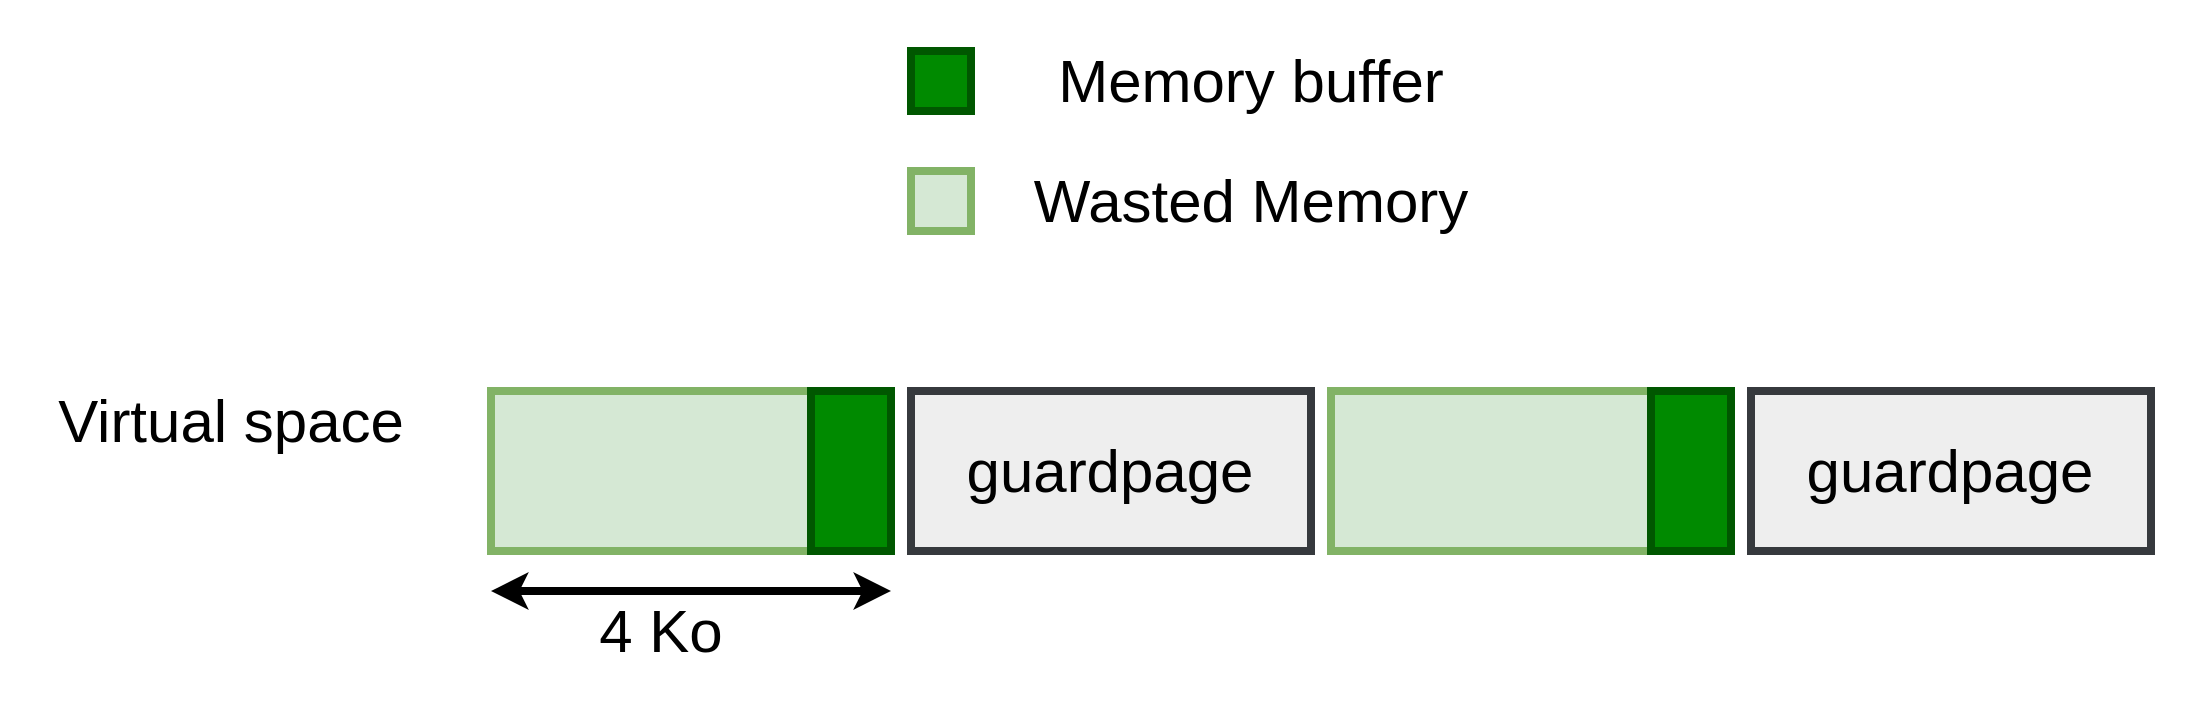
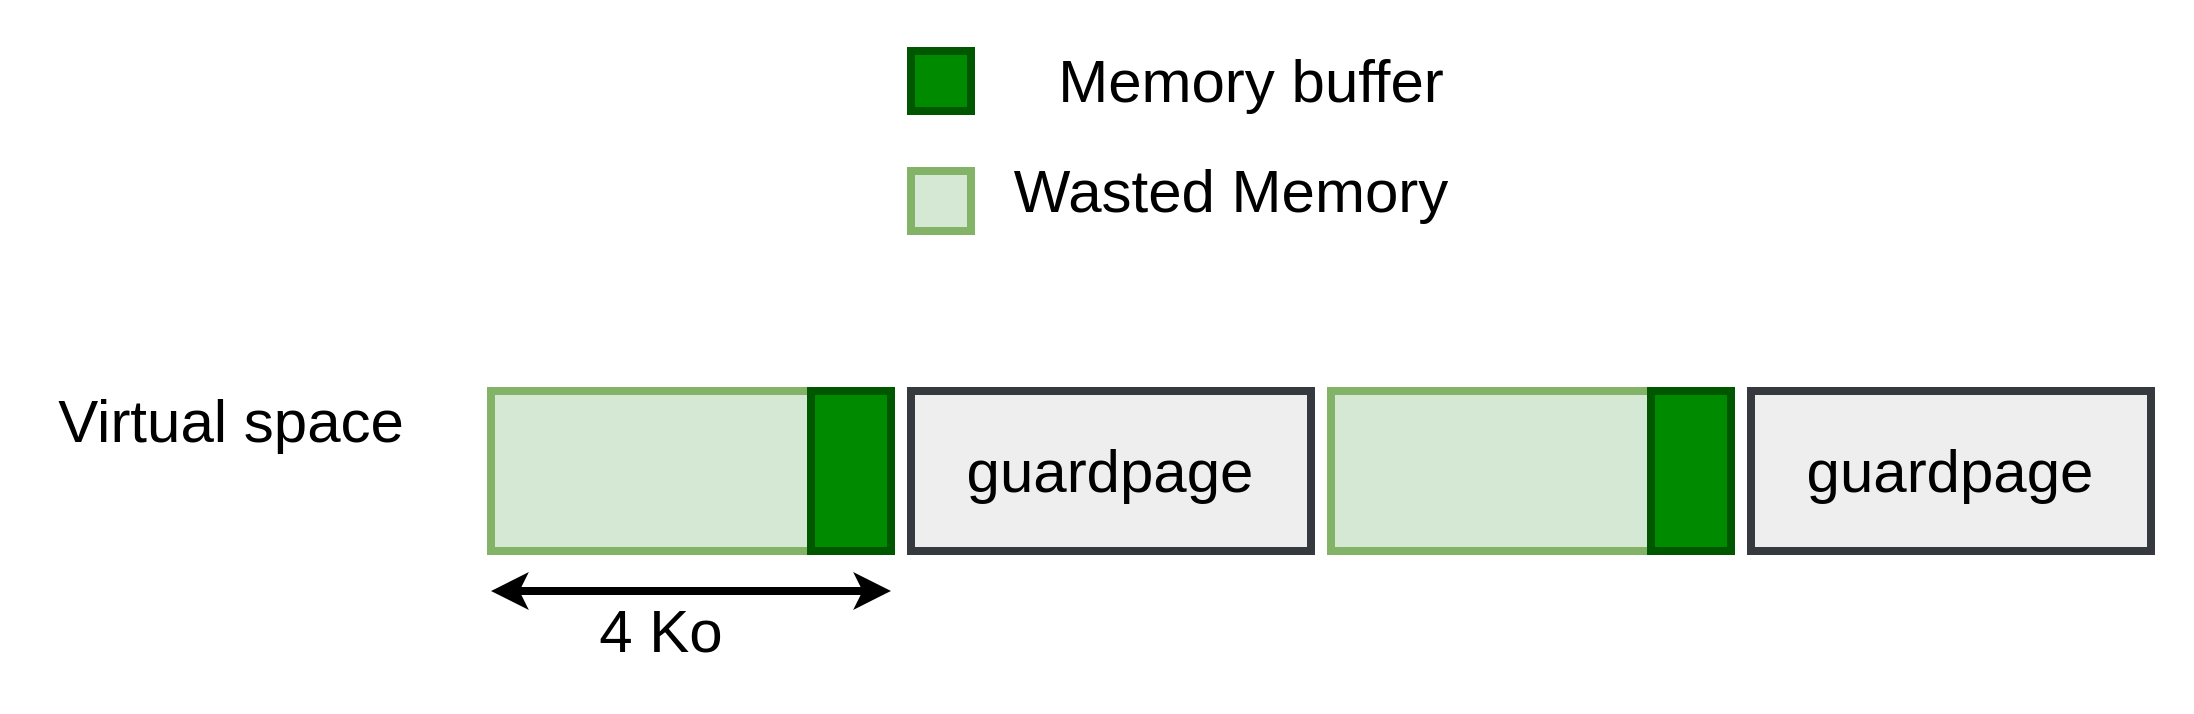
(1251, 201) -> (1231, 191)
